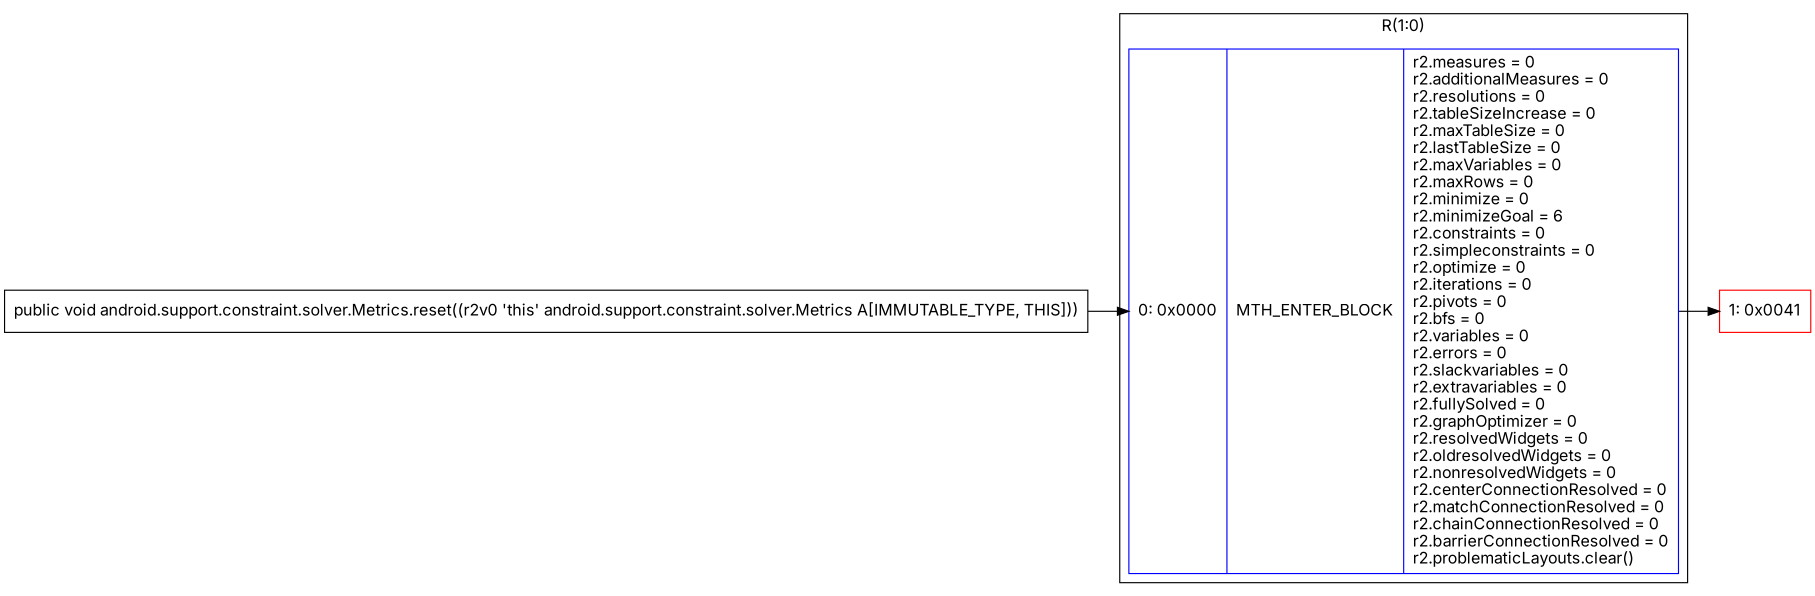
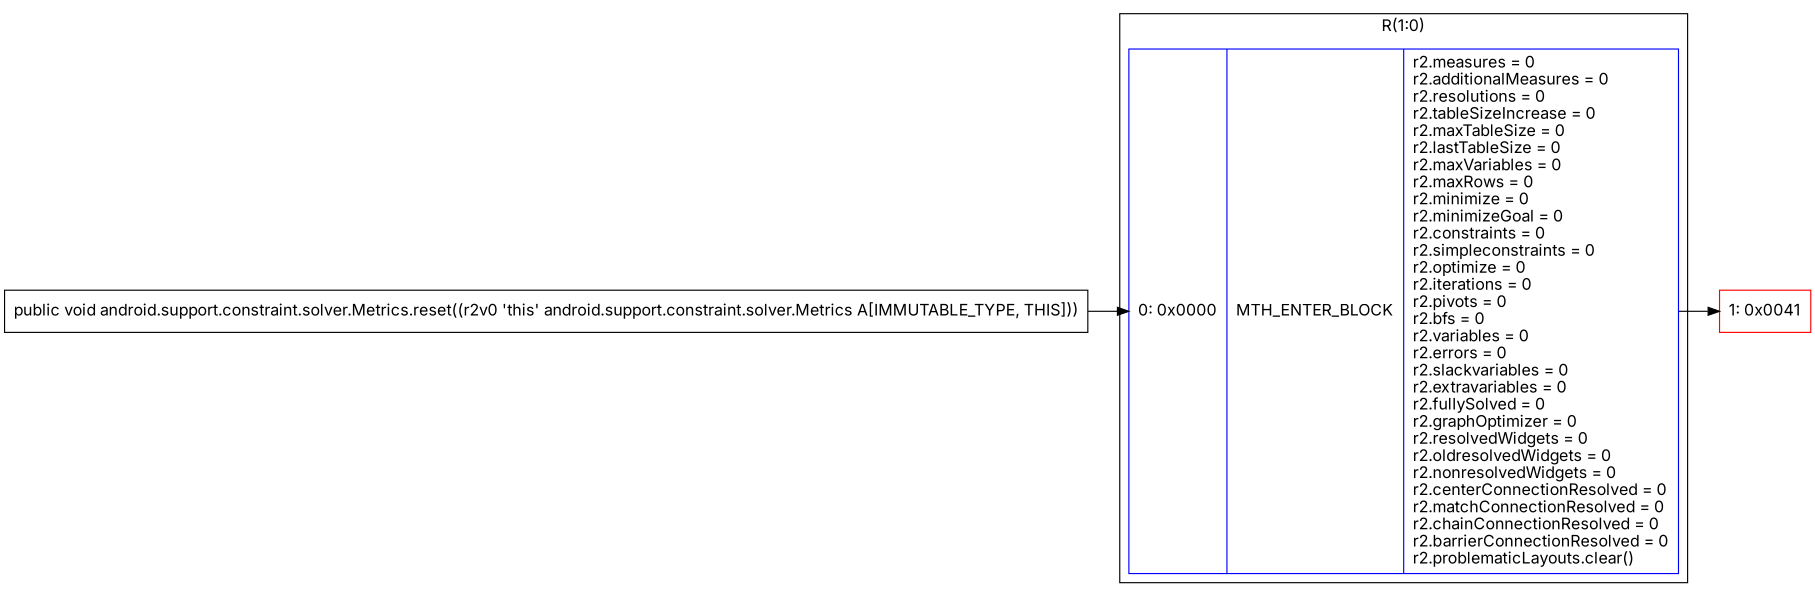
(1489, 217) -> (1489, 217)
